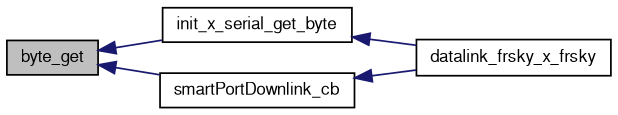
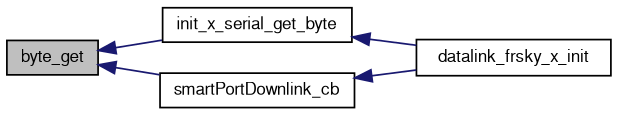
(514, 58) -> (514, 58)
